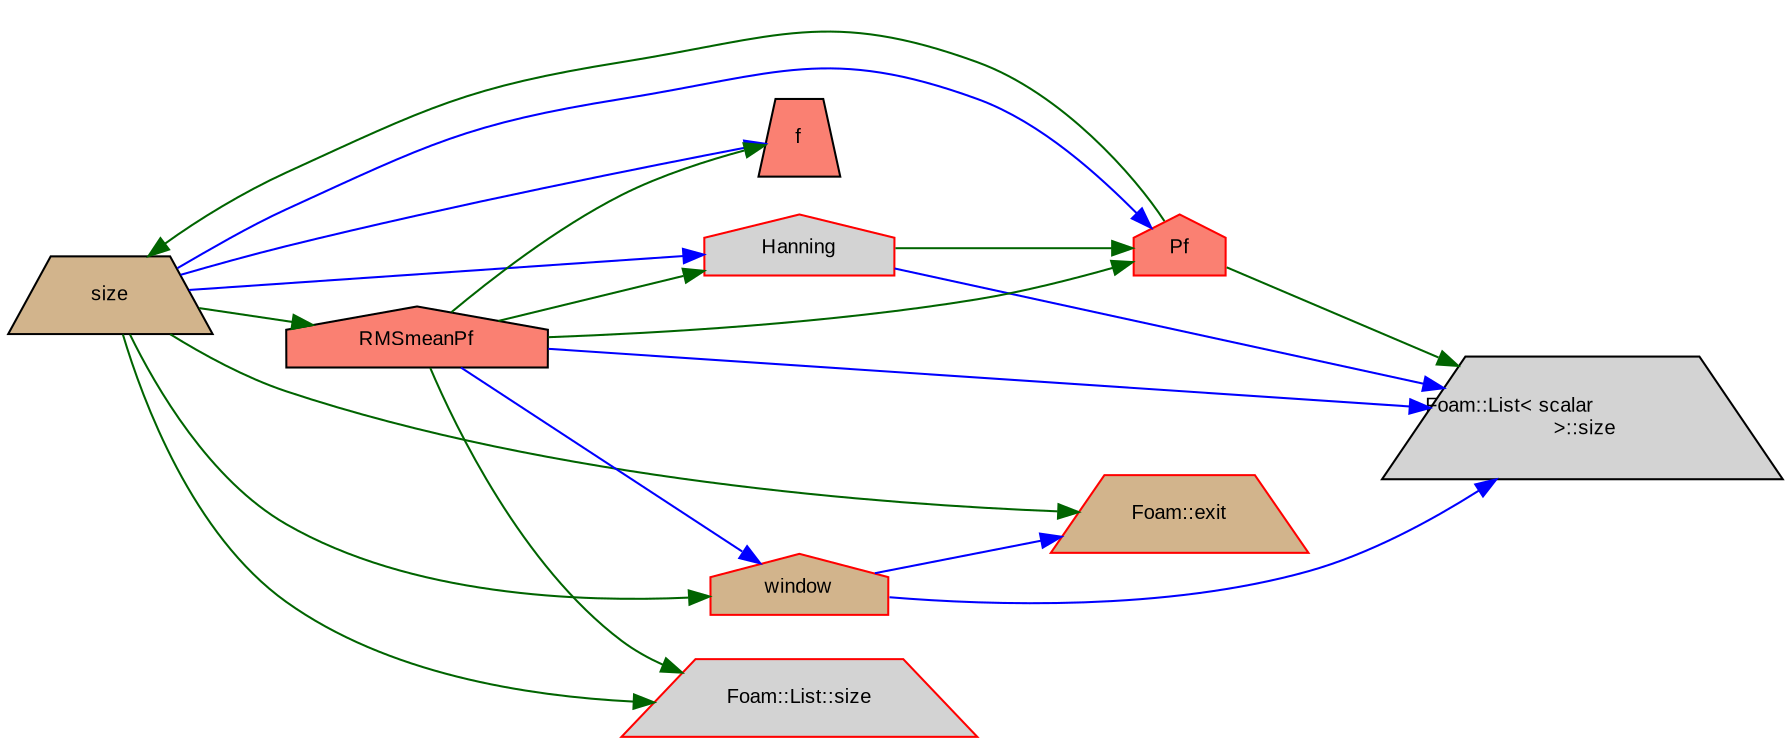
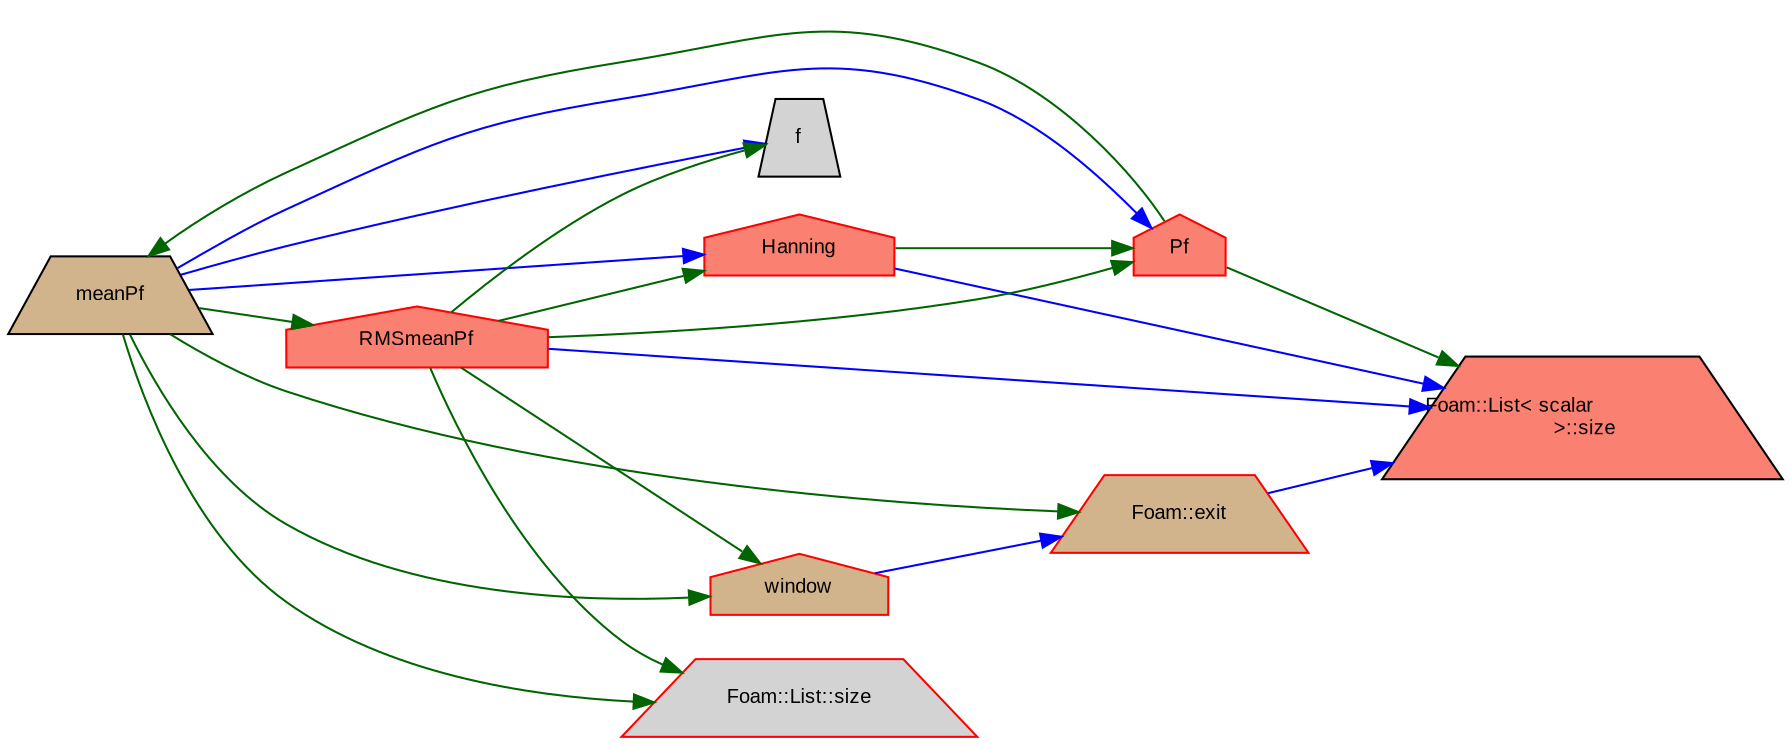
(799, 138) -> (799, 138)
(799, 248) -> (799, 248)
(110, 295) -> (110, 295)
(417, 340) -> (417, 340)
(1582, 418) -> (1582, 418)
(588, 450) -> (588, 450)
(1194, 594) -> (1320, 481)
